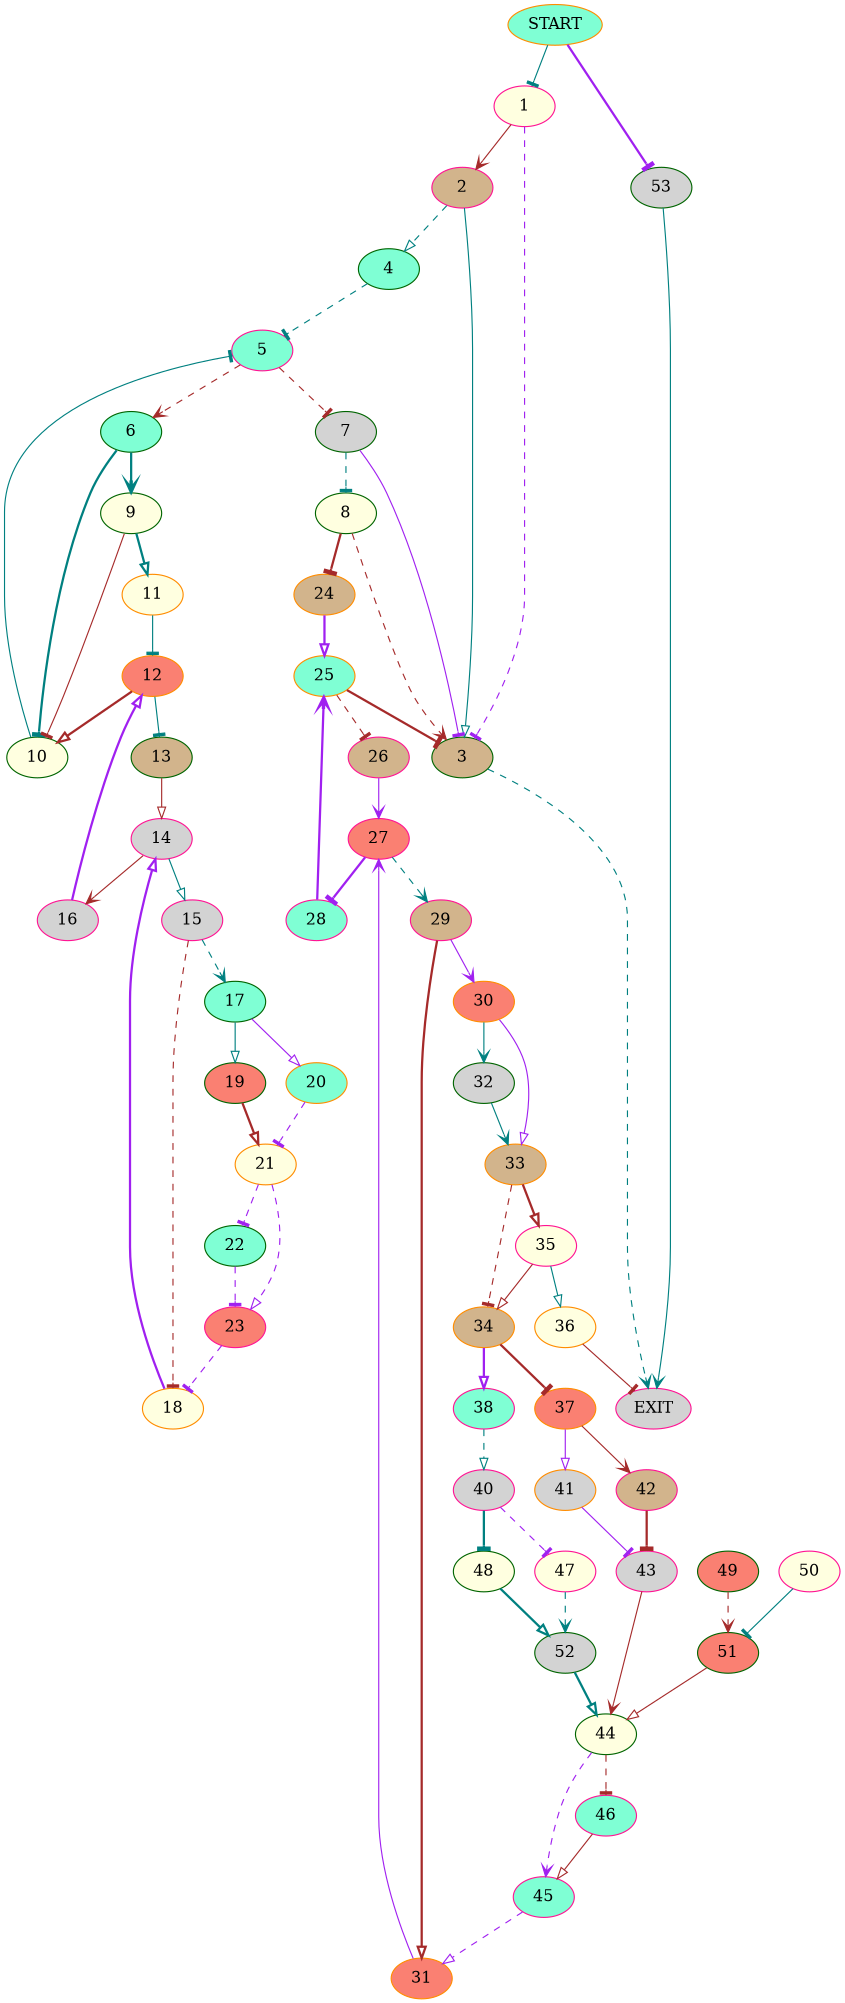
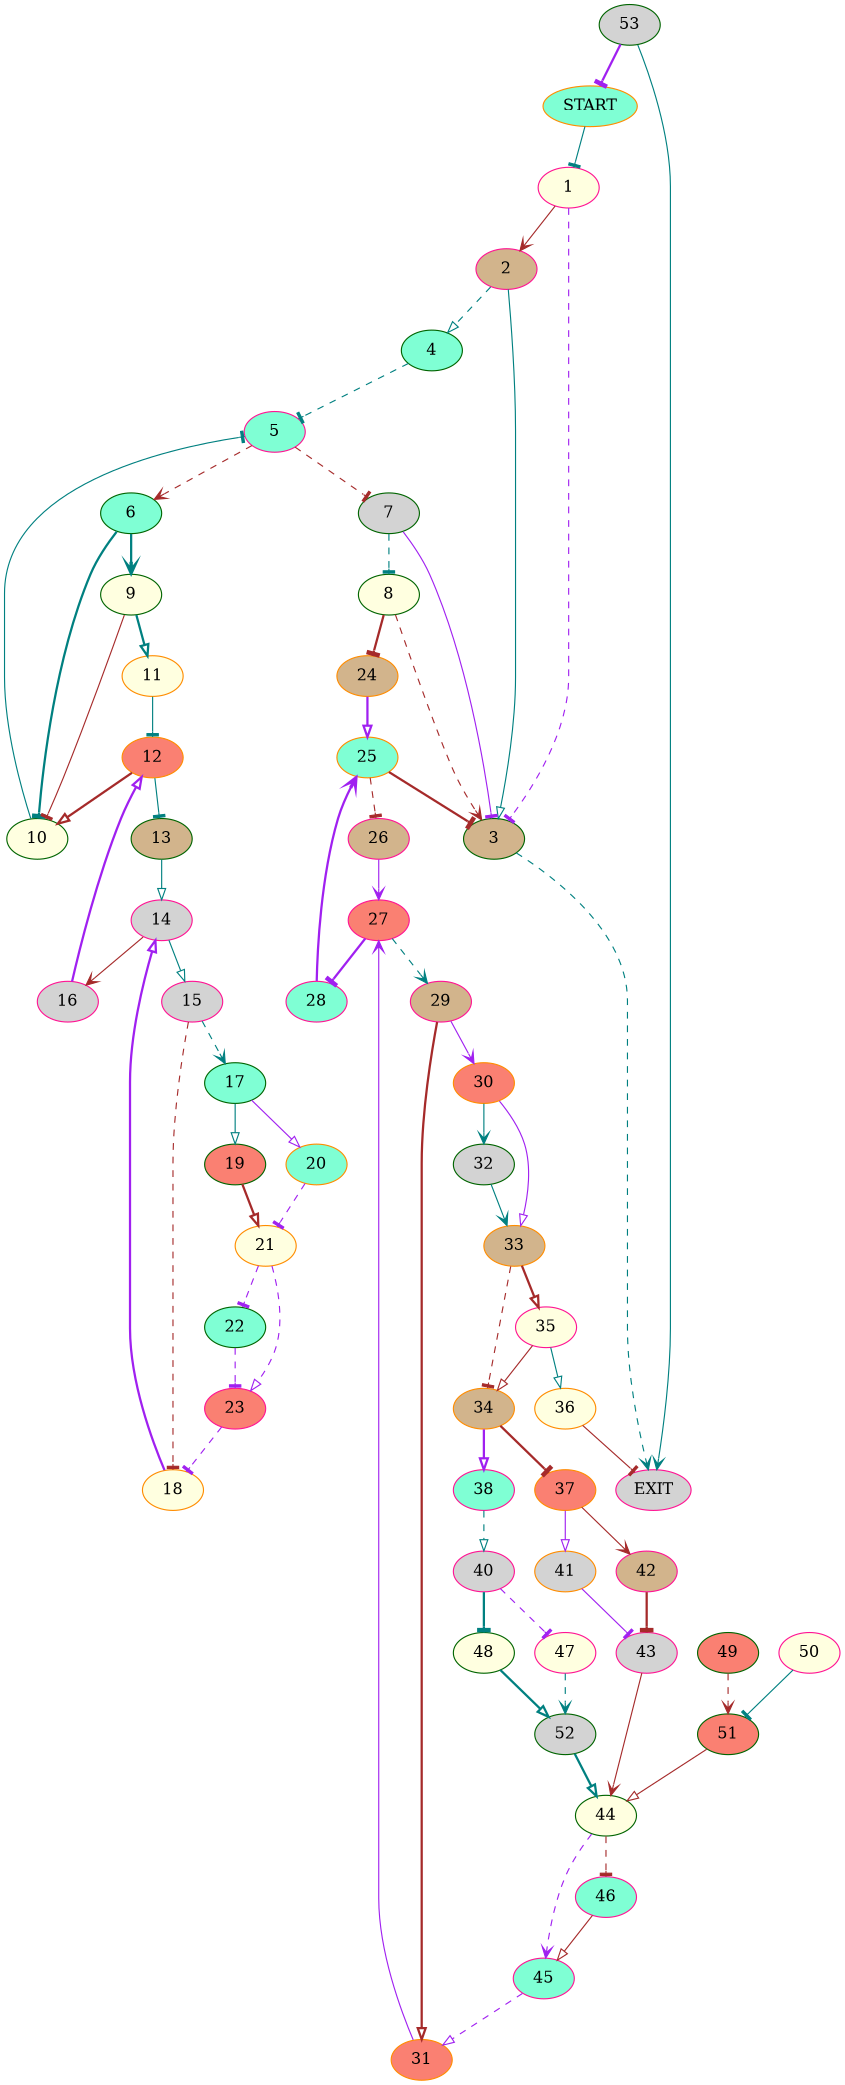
(607, 104) -> (611, 62)
(162, 793) -> (162, 874)
